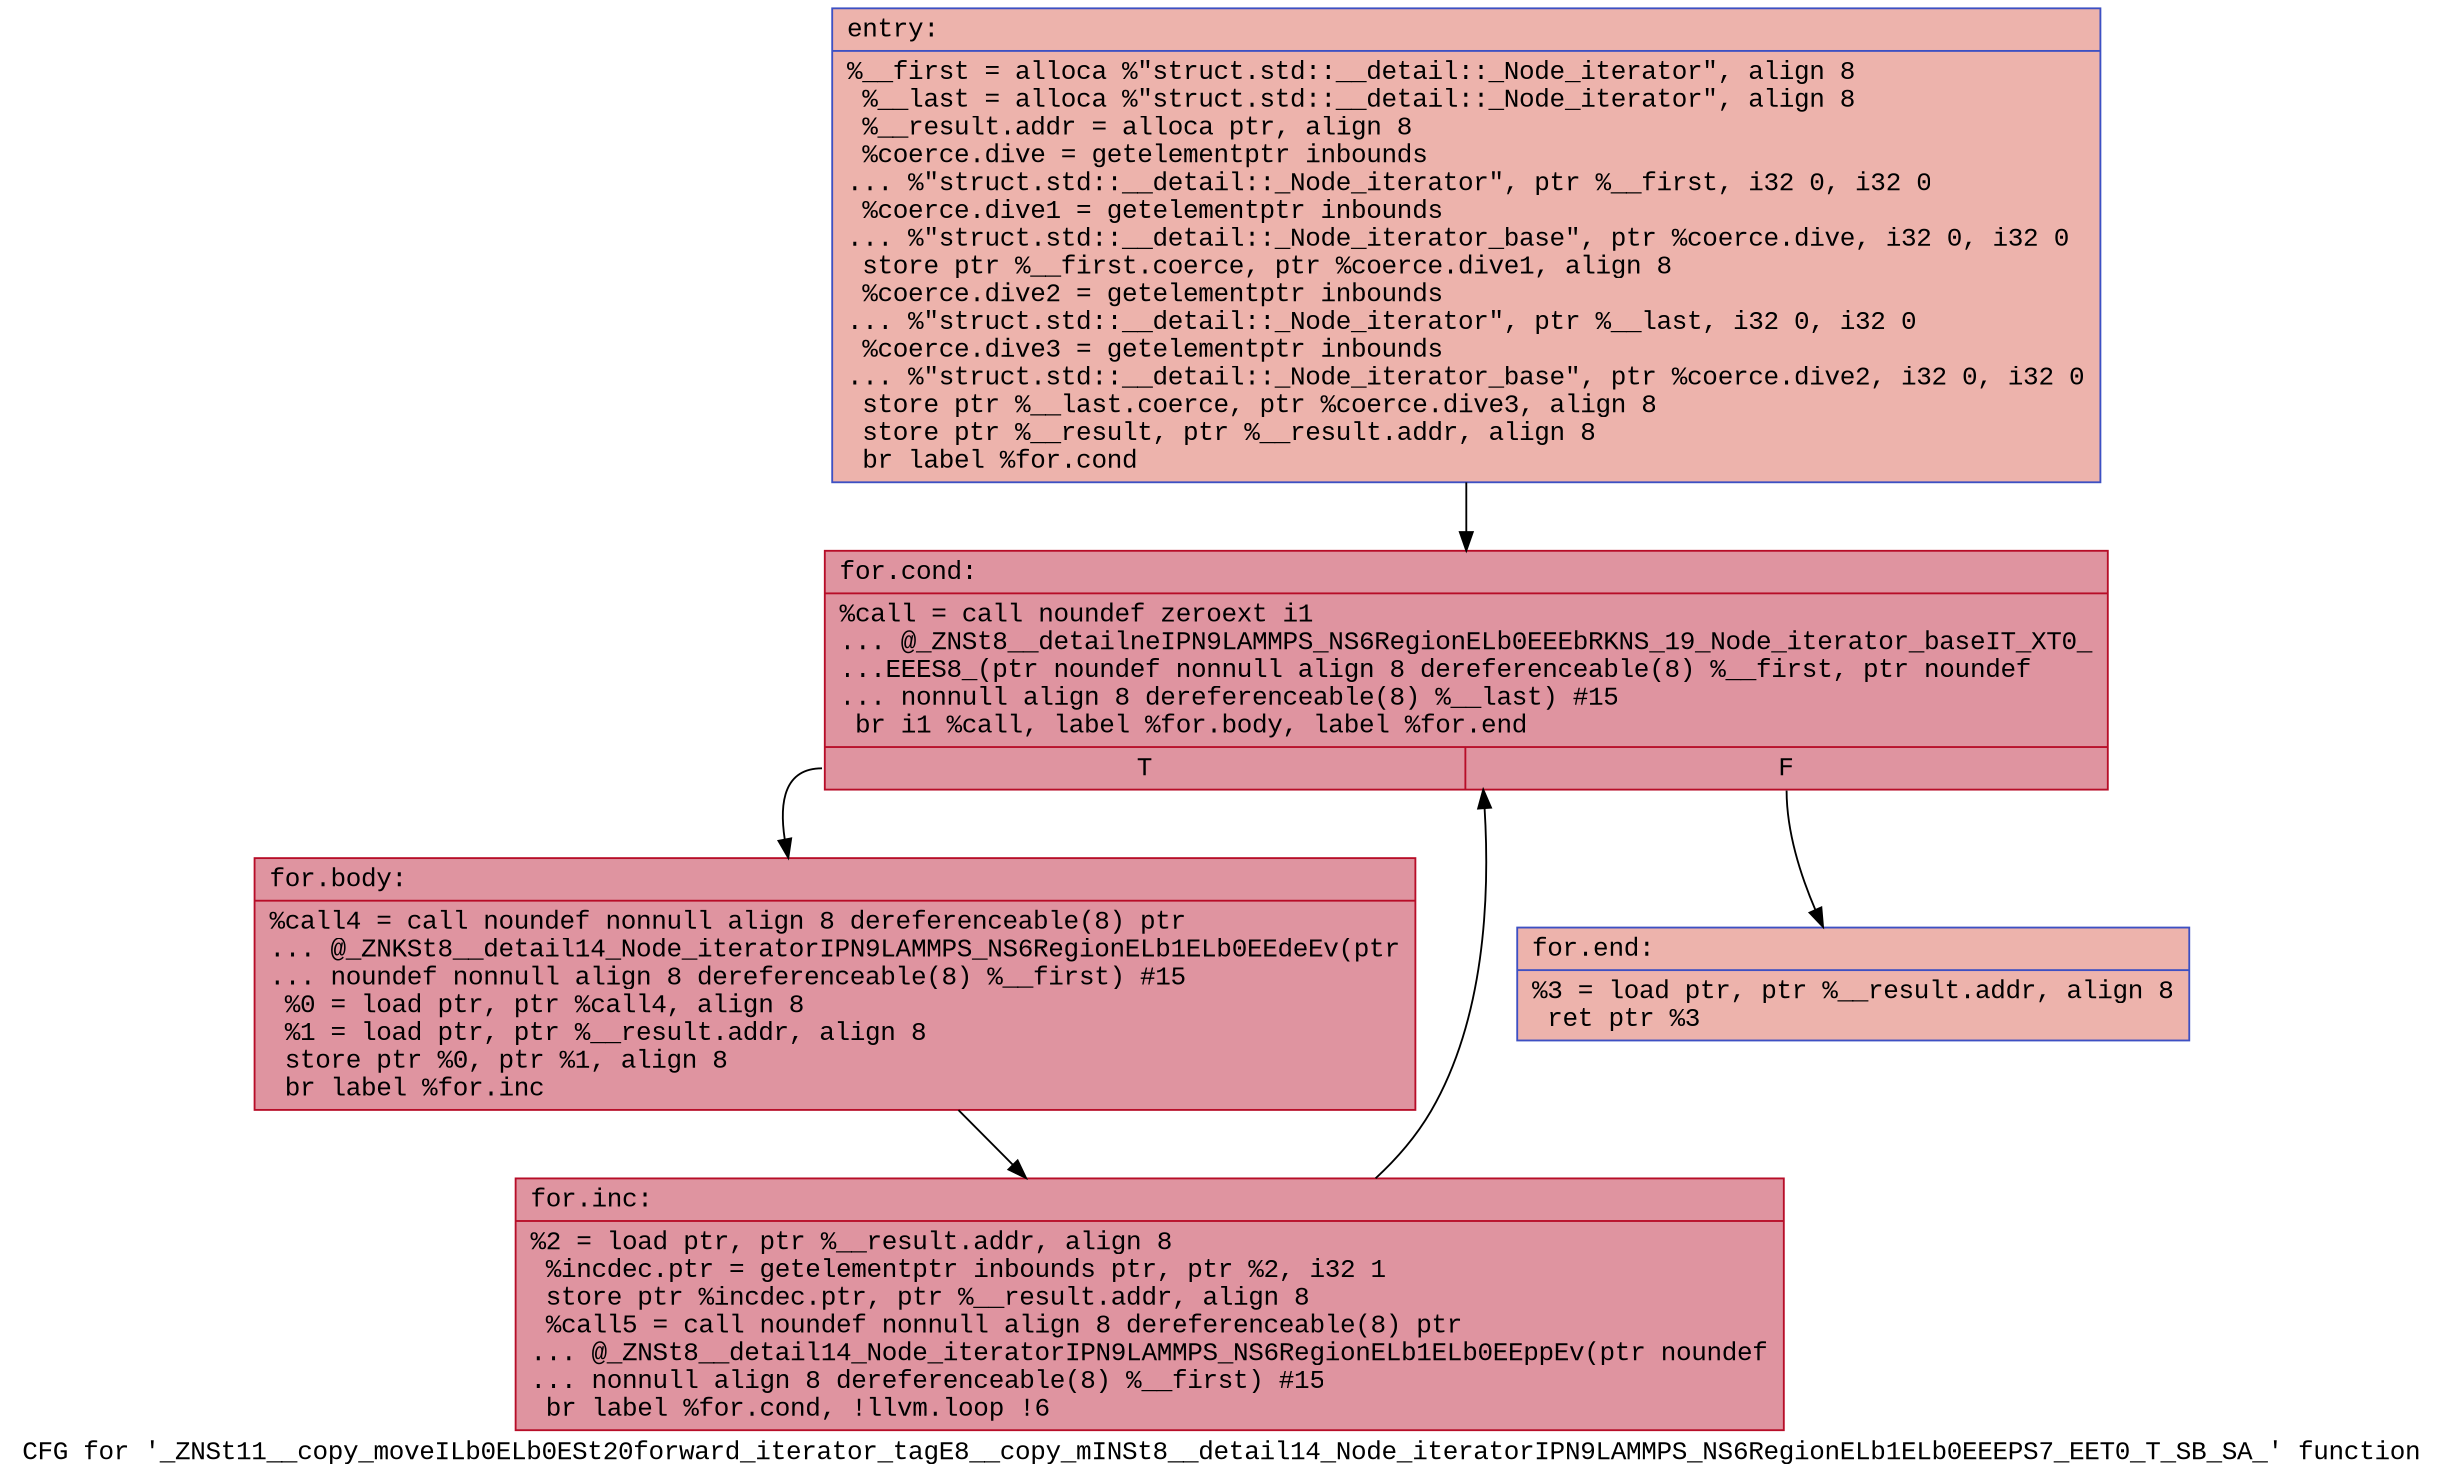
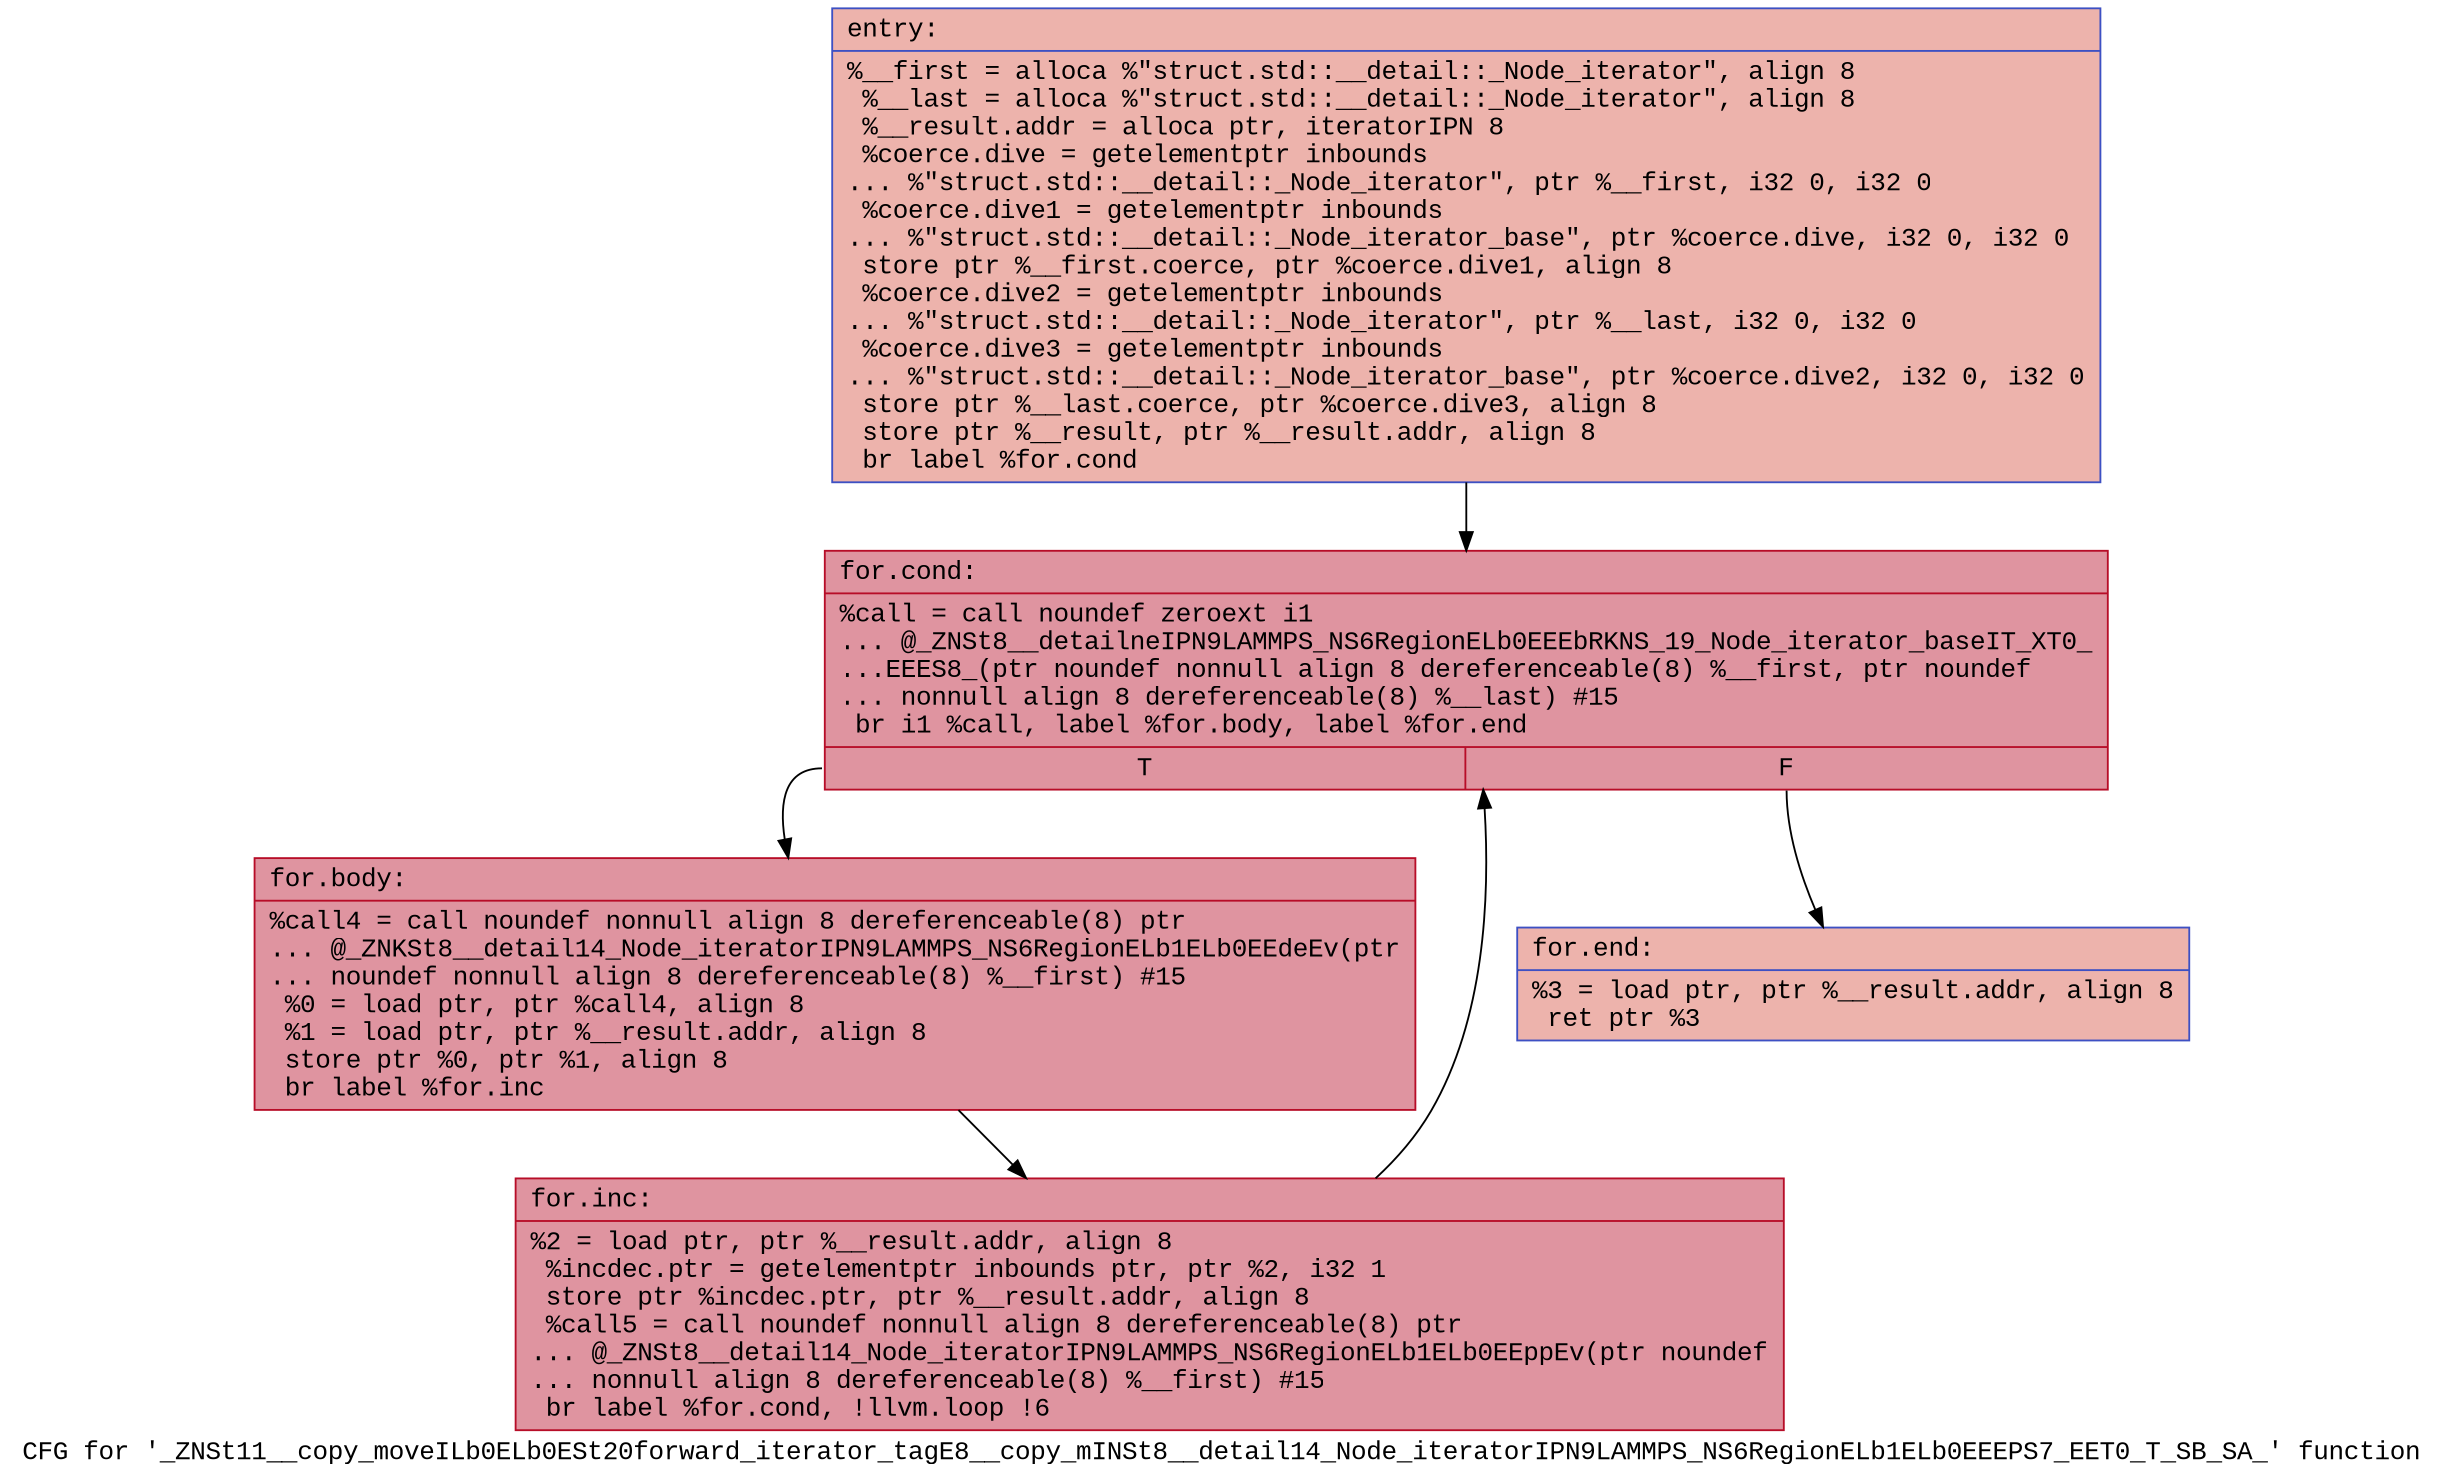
(1130, 127) -> (1176, 127)
